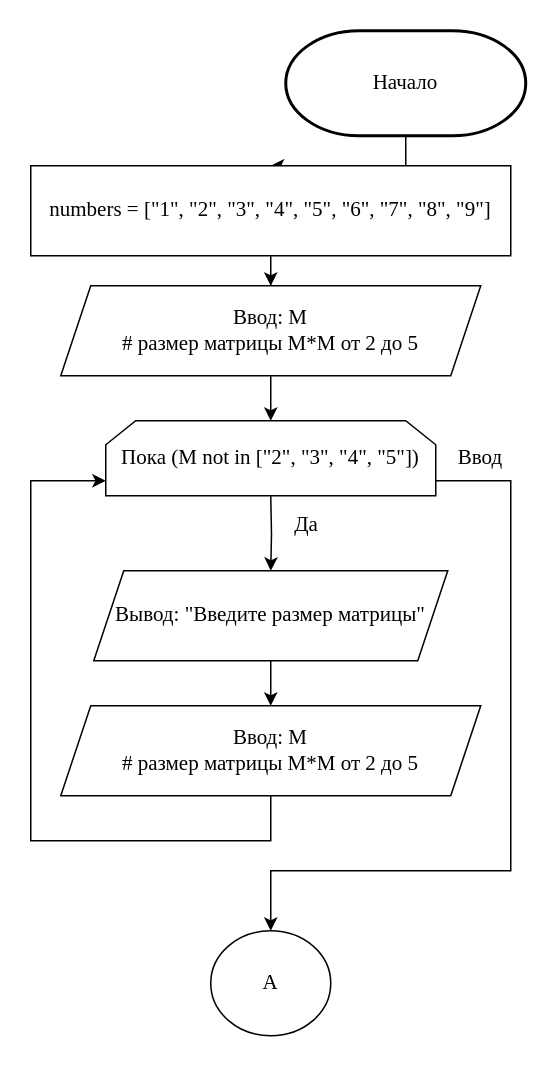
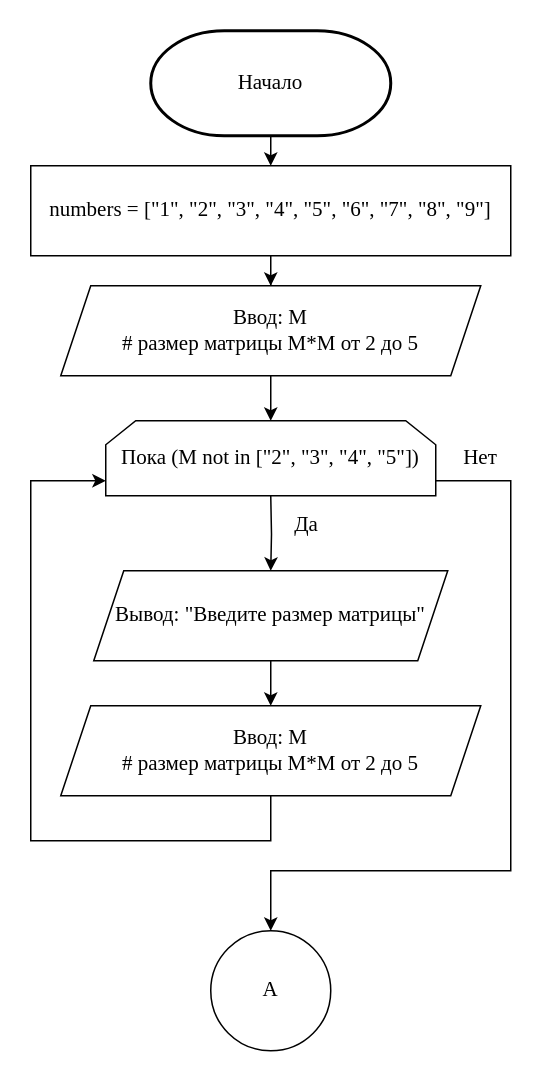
(406, 83) -> (271, 83)
(481, 458) -> (481, 458)
(271, 983) -> (271, 991)
